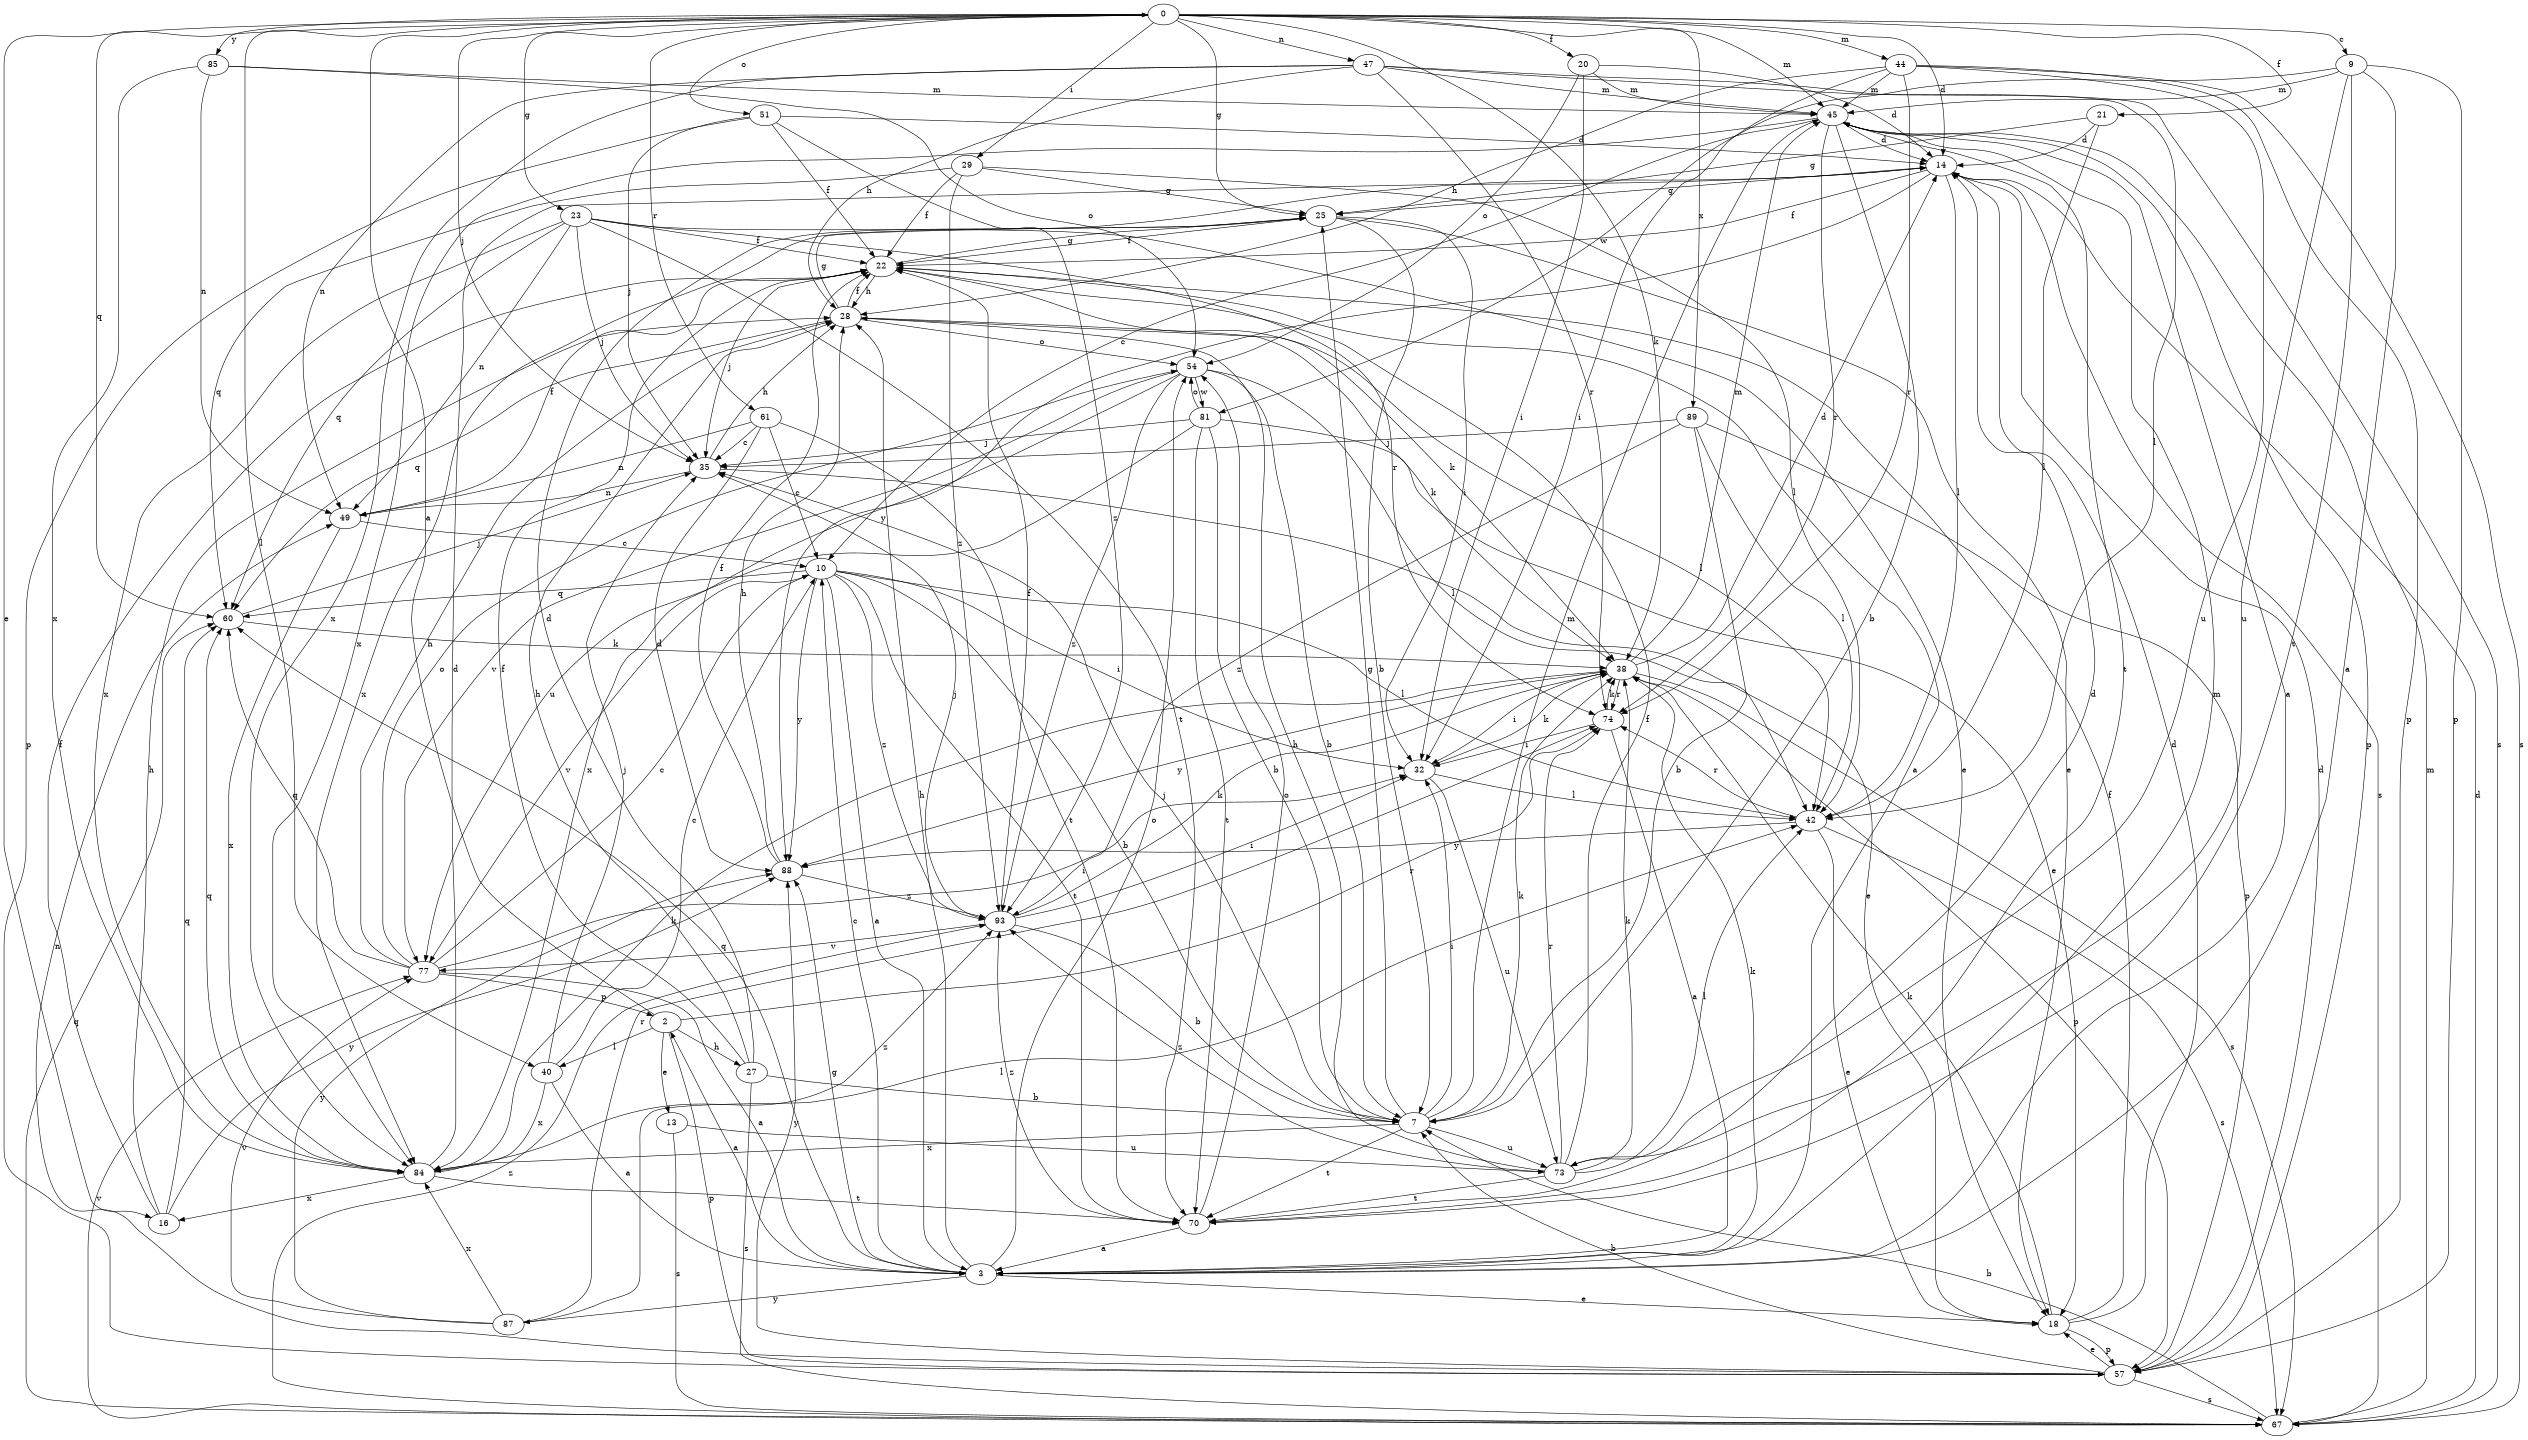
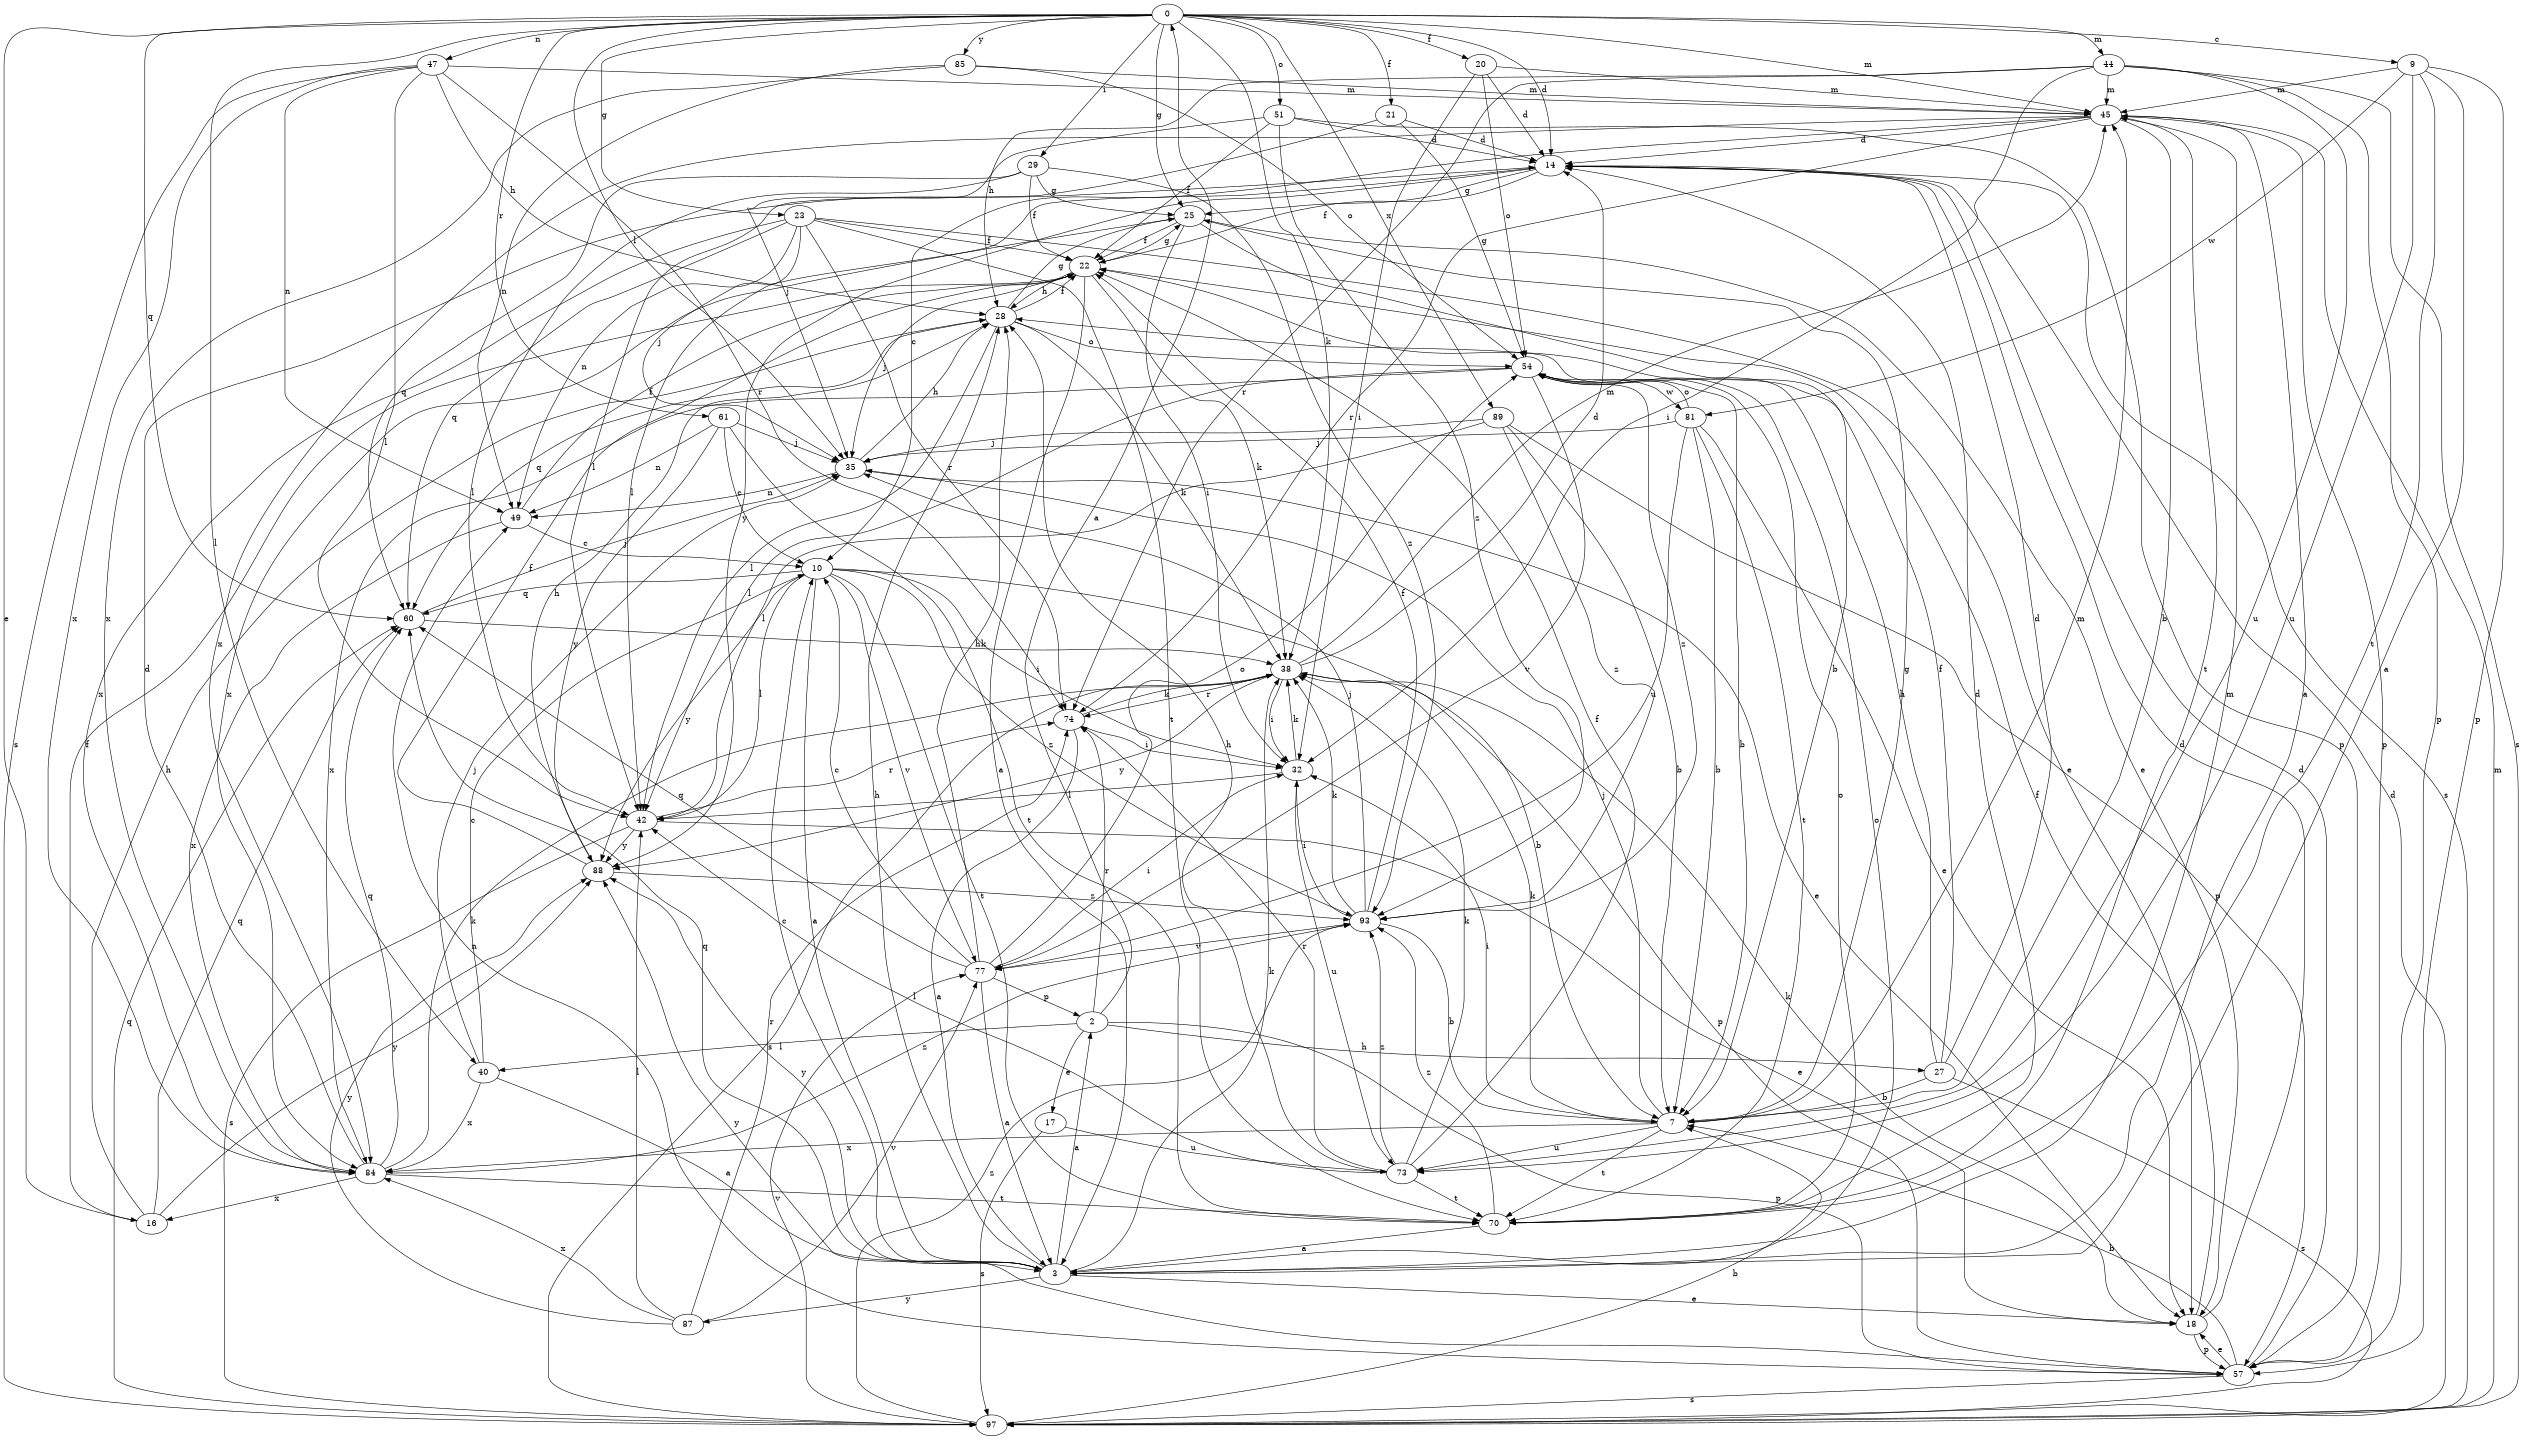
(1715, 168) -> (1475, 229)
(463, 241) -> (635, 241)
(745, 443) -> (797, 443)
(660, 644) -> (576, 644)
(835, 1073) -> (804, 1073)
(672, 1123) -> (1051, 1123)
(2277, 1425) -> (992, 1425)
